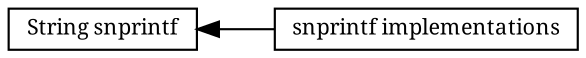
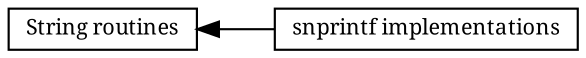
(103, 29) -> (103, 29)
